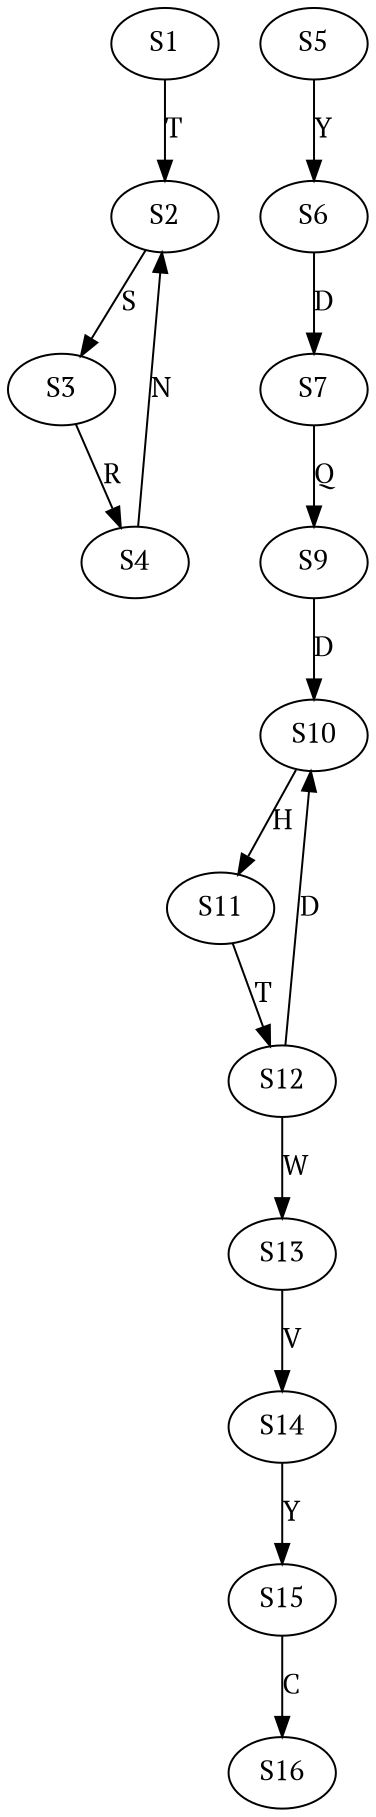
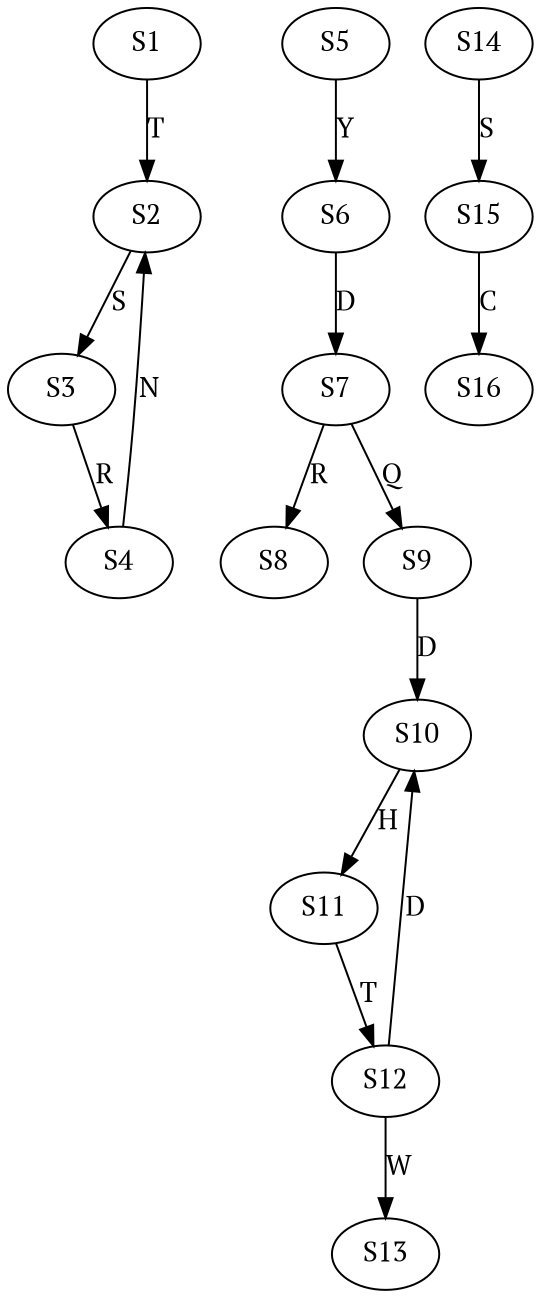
none -> (274, 562)
(282, 1331) -> none
(292, 1513) -> (487, 130)
